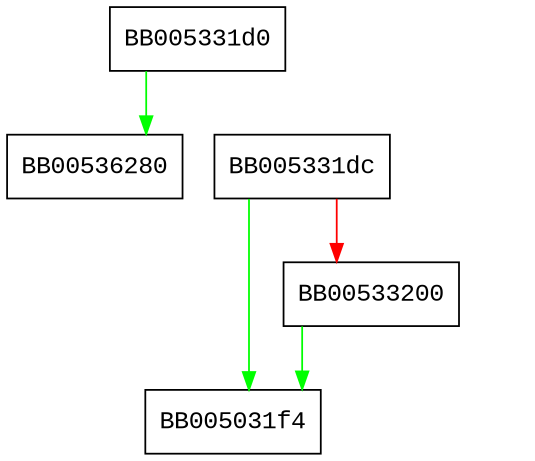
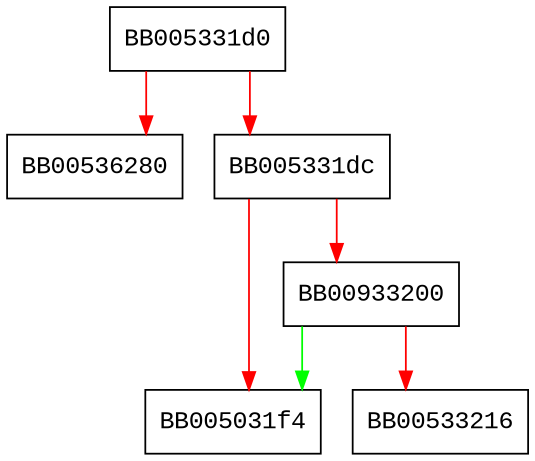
(146, 94) -> (146, 94)
none -> (250, 94)
(249, 285) -> (249, 285)
(371, 294) -> (371, 294)
none -> (440, 422)
